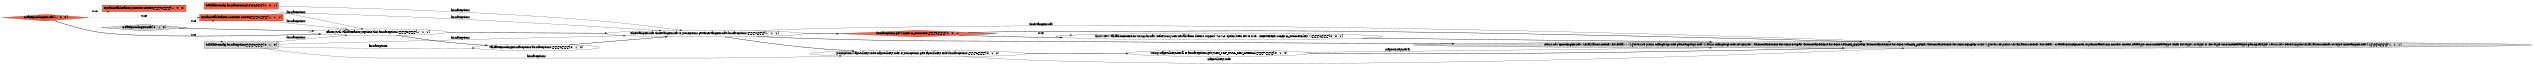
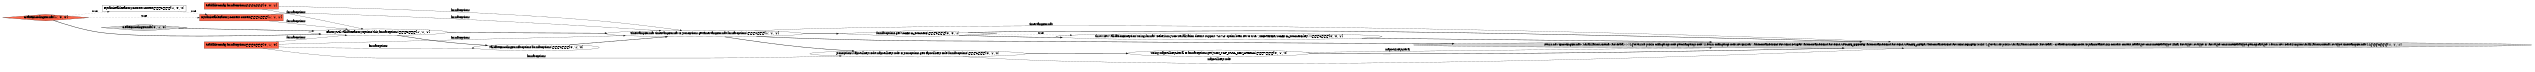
(144, 8) -> (144, 8)
(189, 24) -> (192, 13)
(918, 34) -> (918, 34)
(184, 35) -> none
(241, 45) -> (241, 45)
